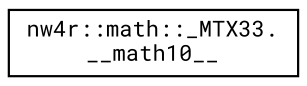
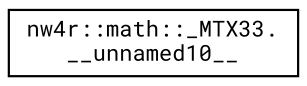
(153, 43) -> (153, 43)
